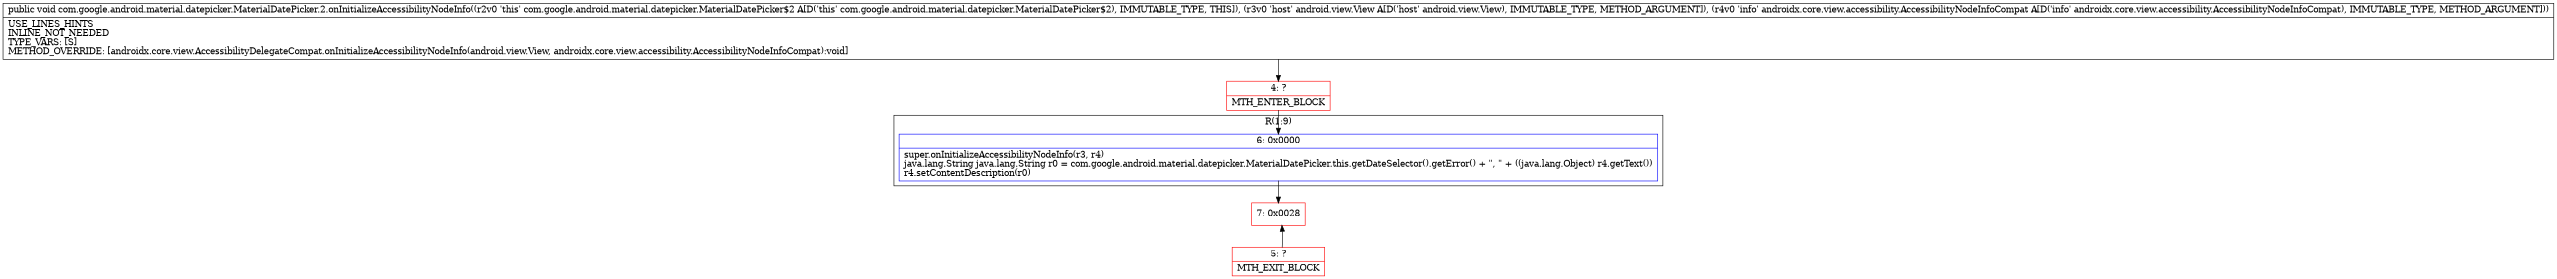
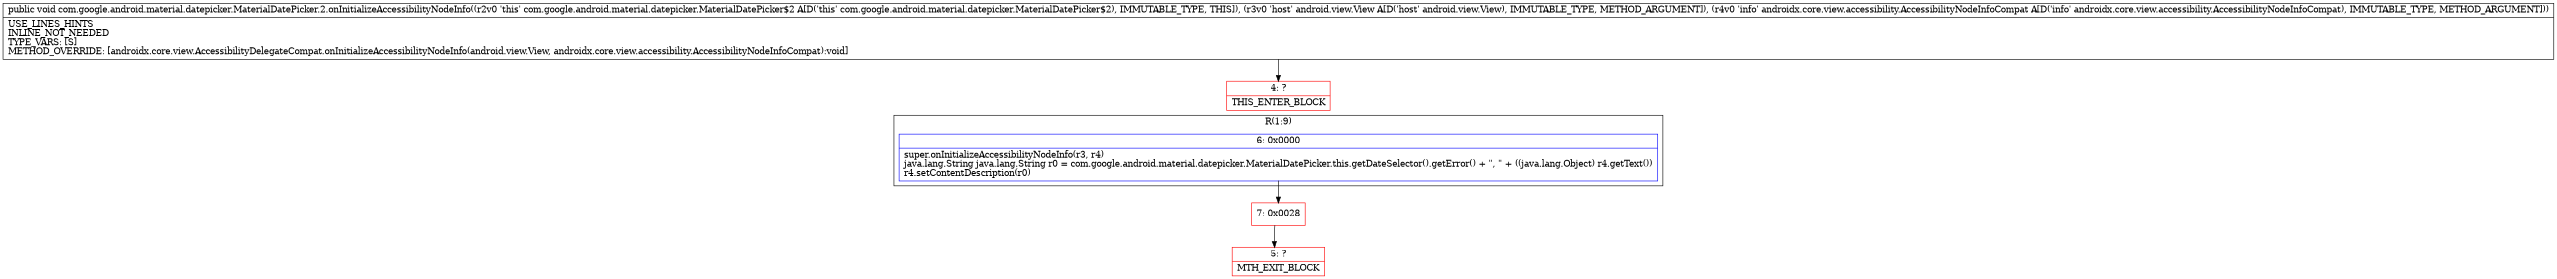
(1278, 103) -> (1278, 103)
(1278, 119) -> none
(1283, 239) -> (1274, 233)
